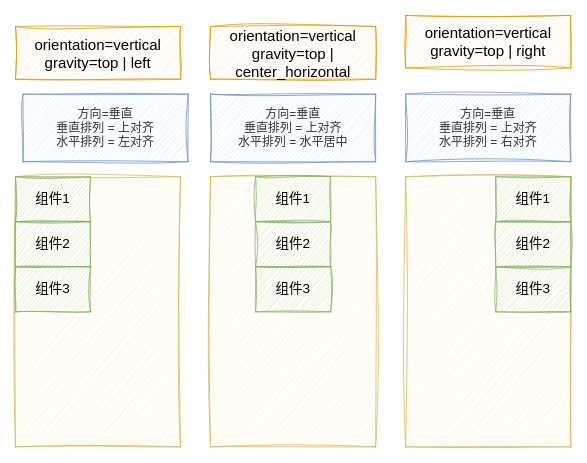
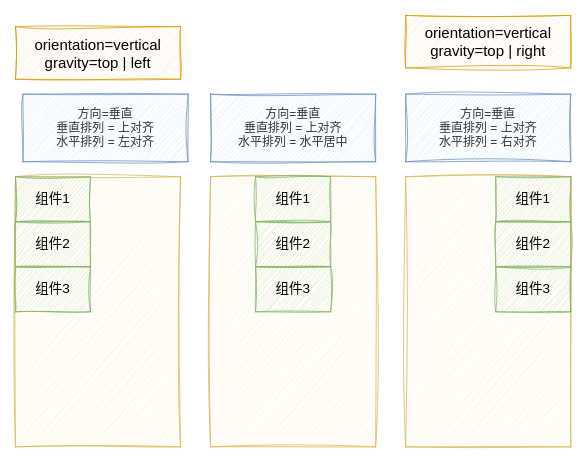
(293, 53) -> none
